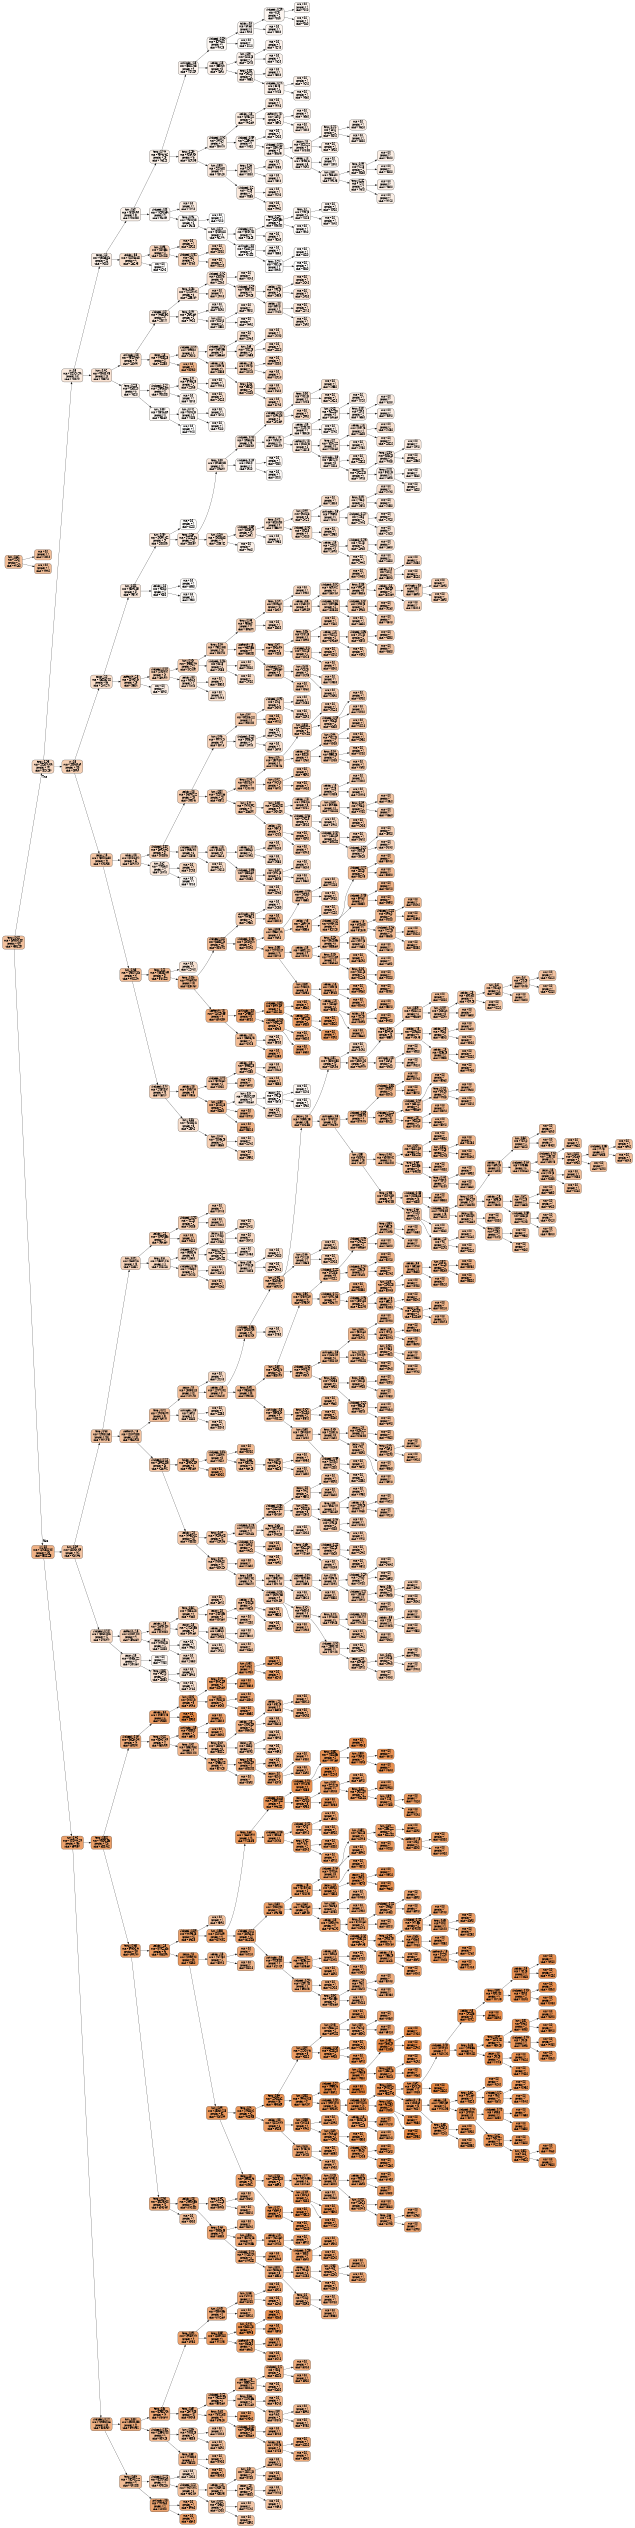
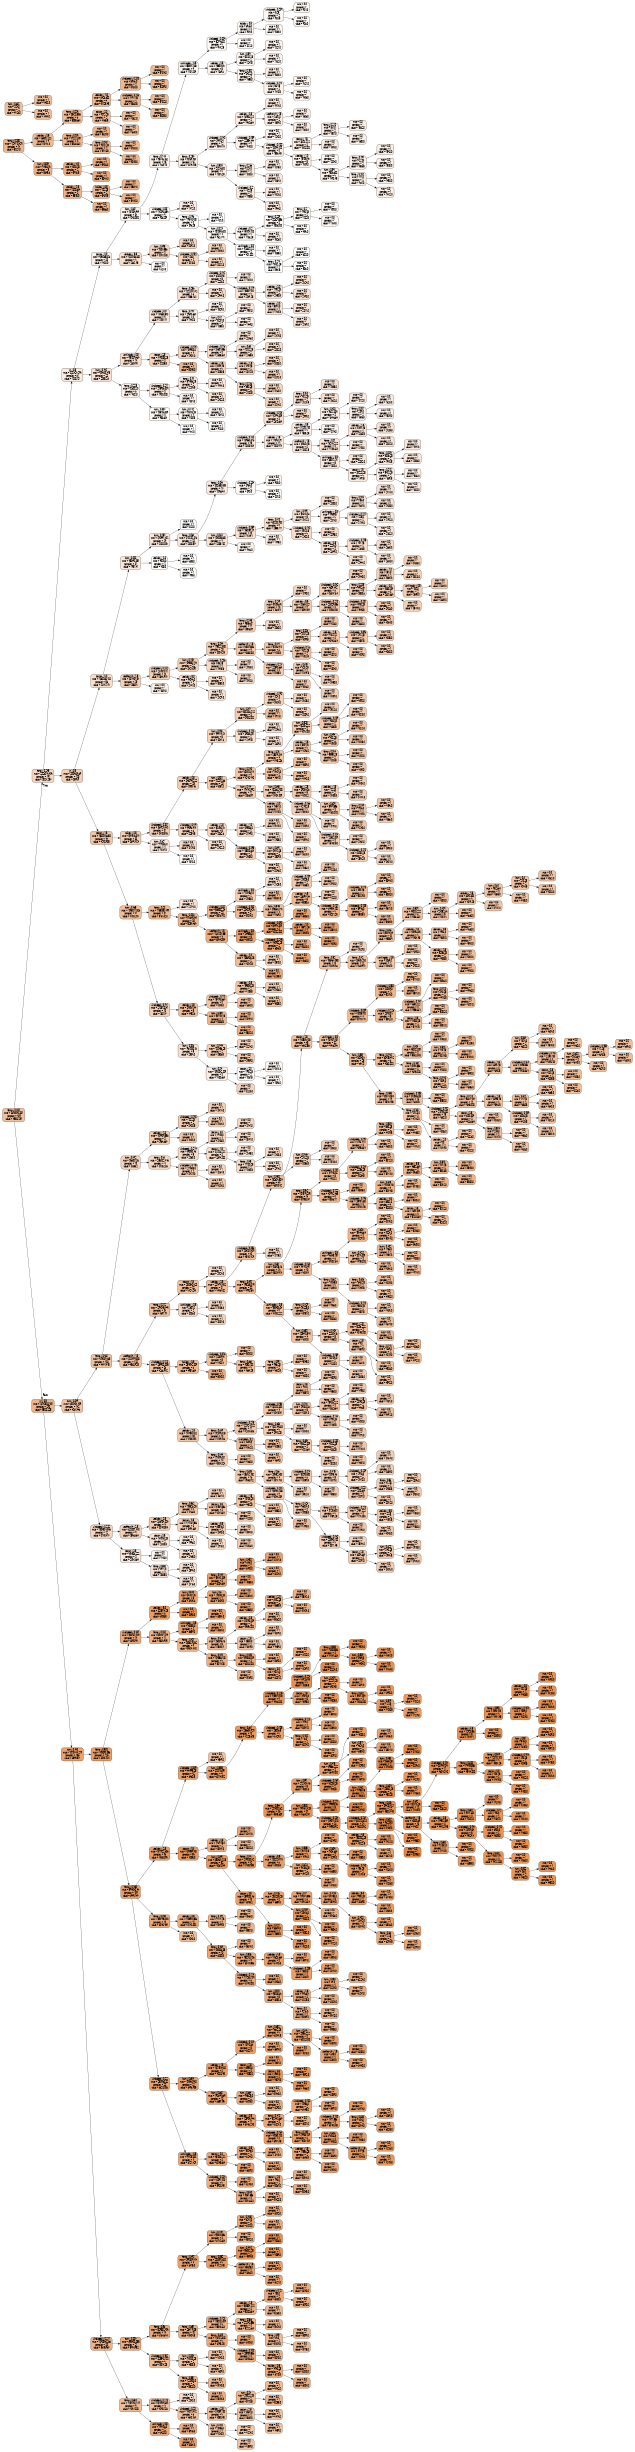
(259, 948) -> none
(230, 1103) -> (202, 1062)
(230, 1936) -> (145, 1987)
